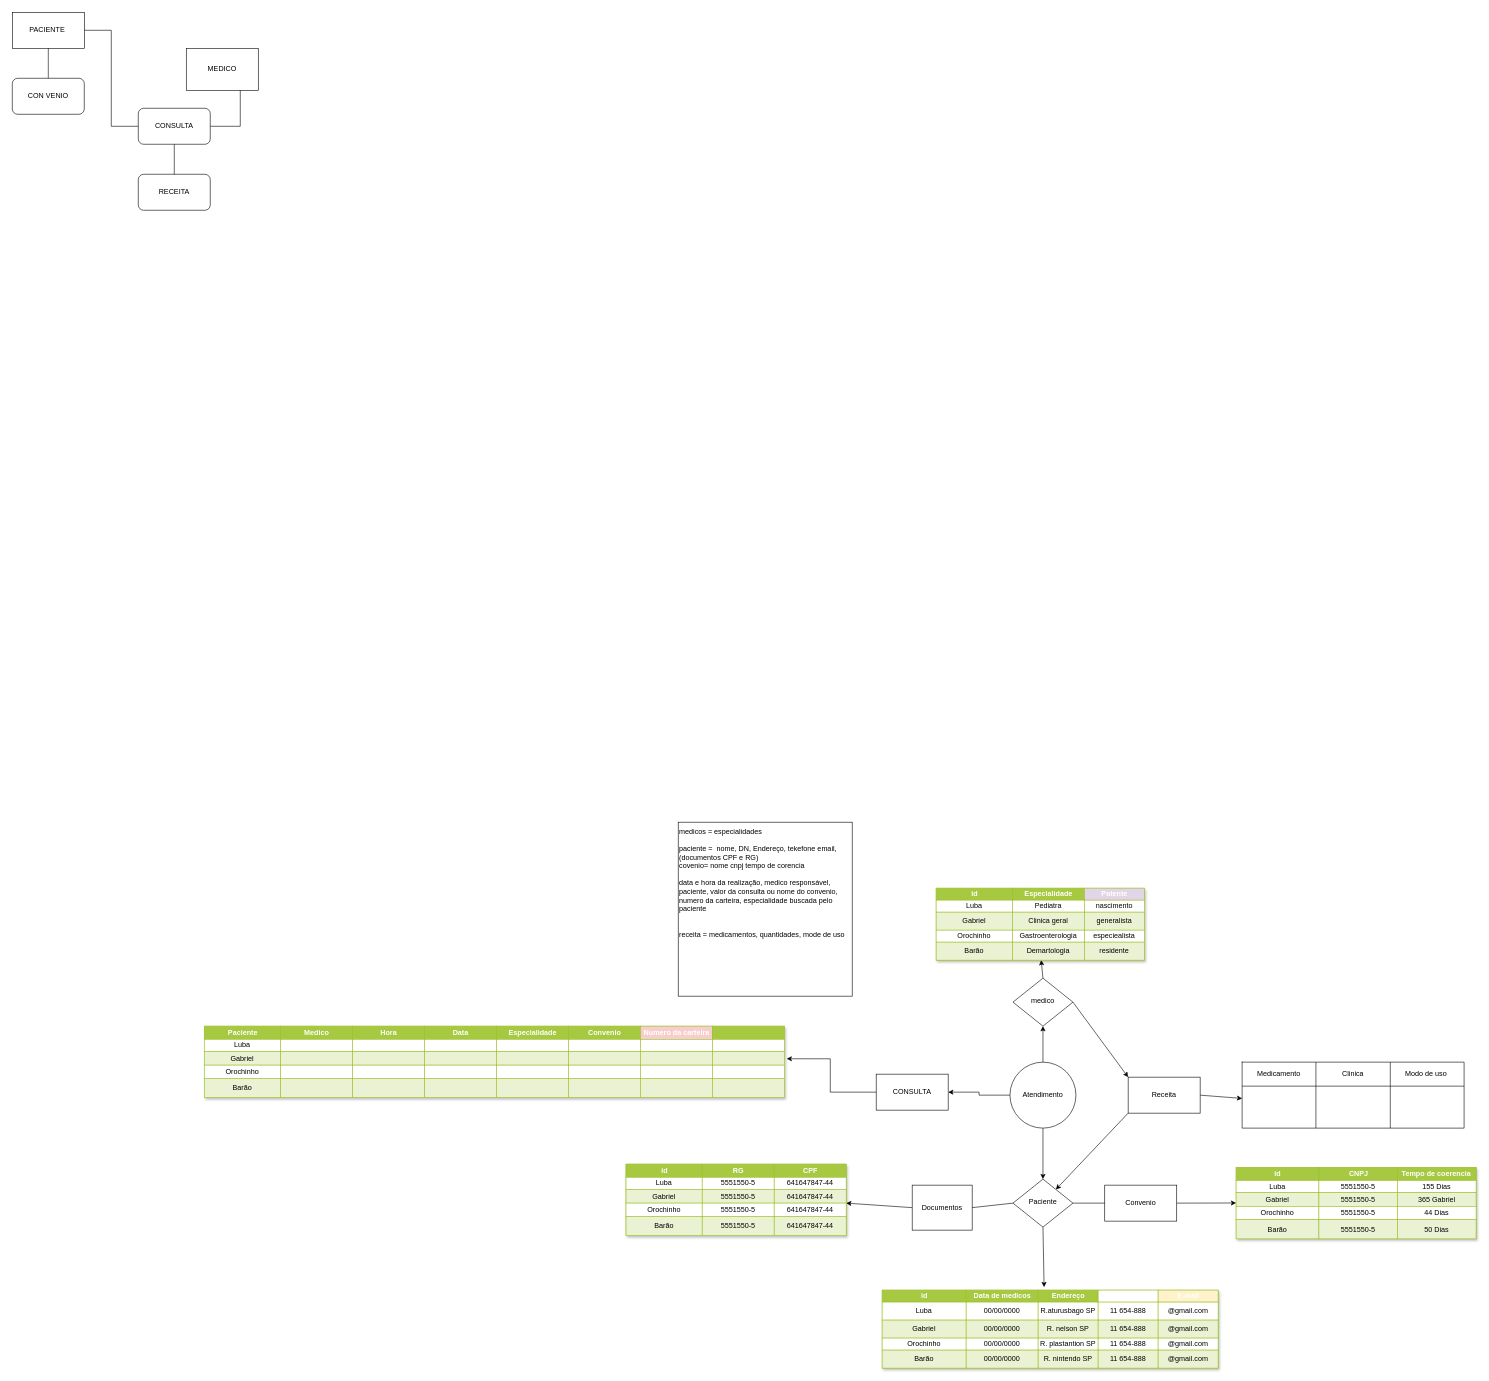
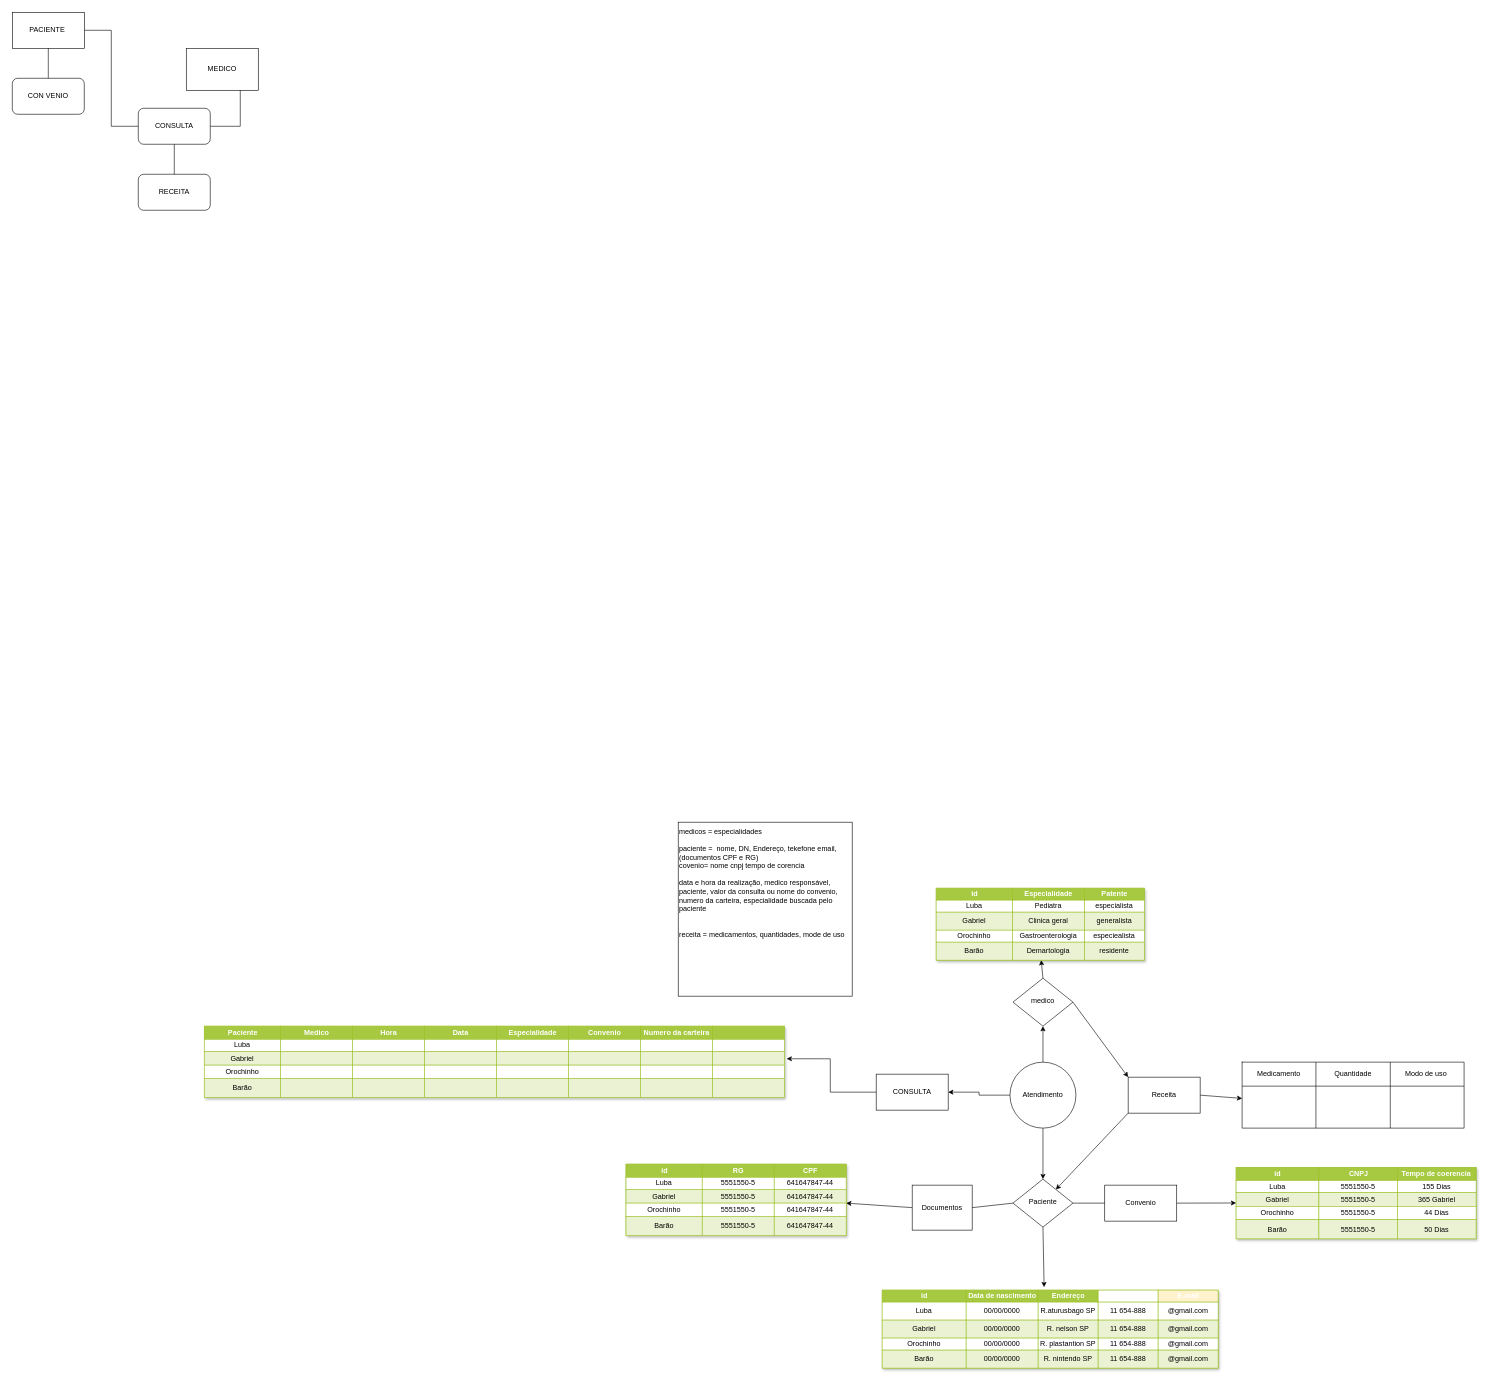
(1115, 894) -> (1115, 894)
(1115, 906) -> (1115, 906)
(677, 1033) -> (677, 1033)
(1353, 1074) -> (1353, 1074)
(1003, 1296) -> (1003, 1296)
